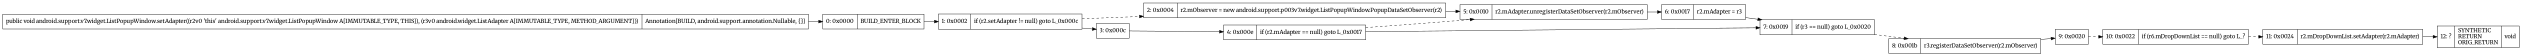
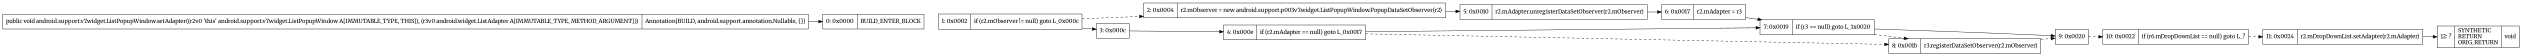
(1026, 21) -> (1026, 21)
(929, 22) -> none
(1418, 24) -> (1625, 39)
(1833, 27) -> (1833, 27)
none -> (1963, 32)
(2046, 39) -> (2046, 39)
